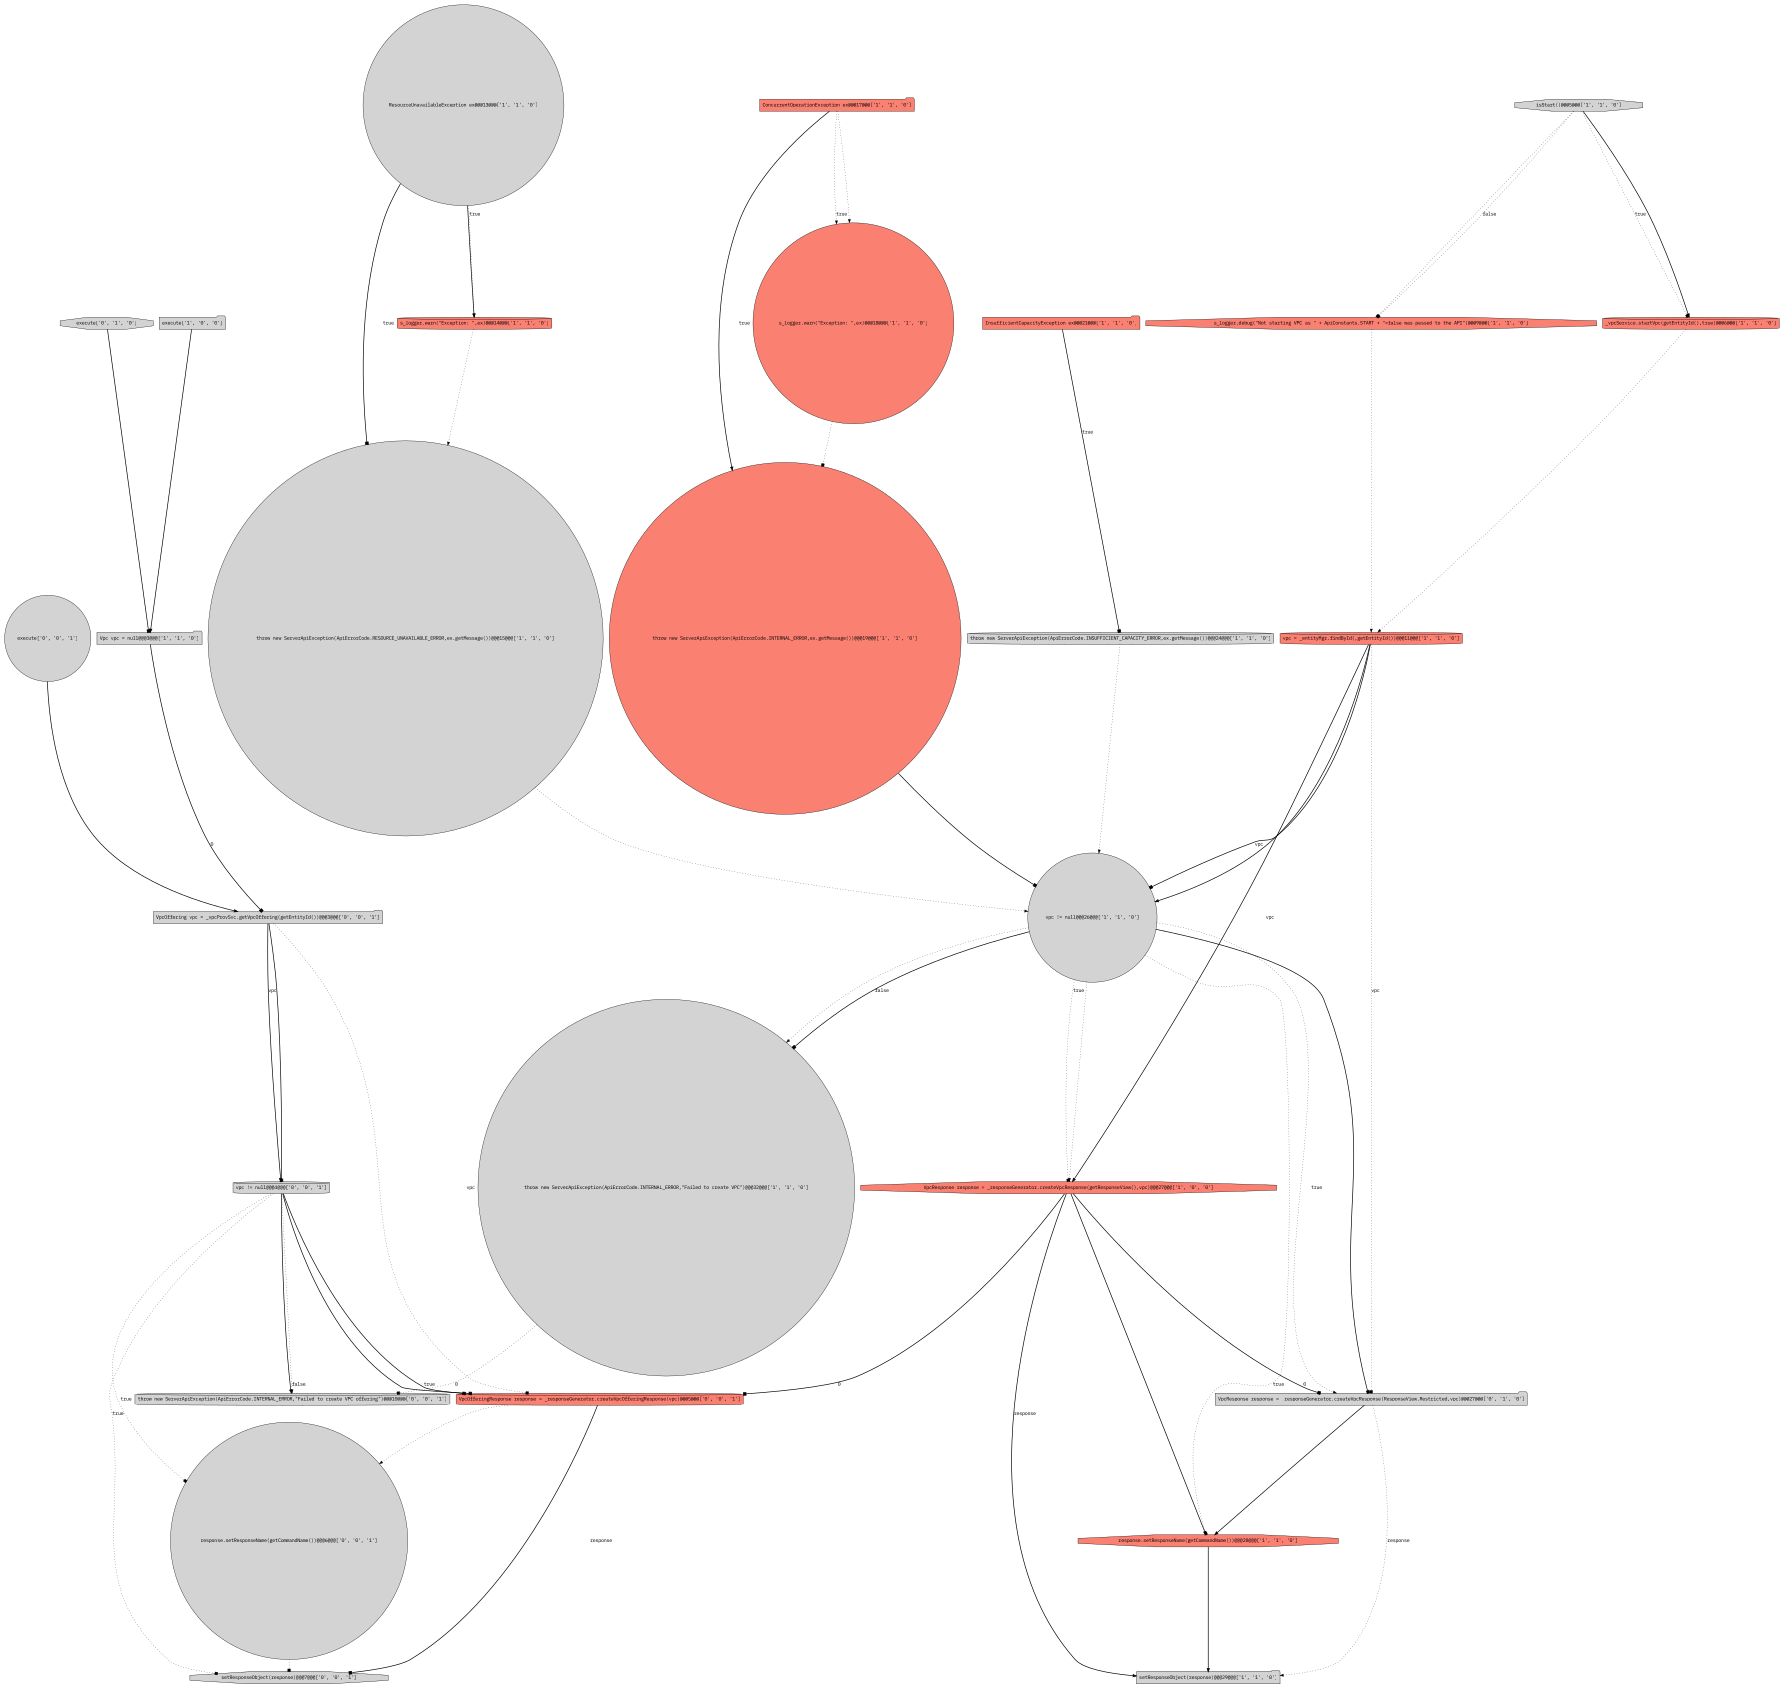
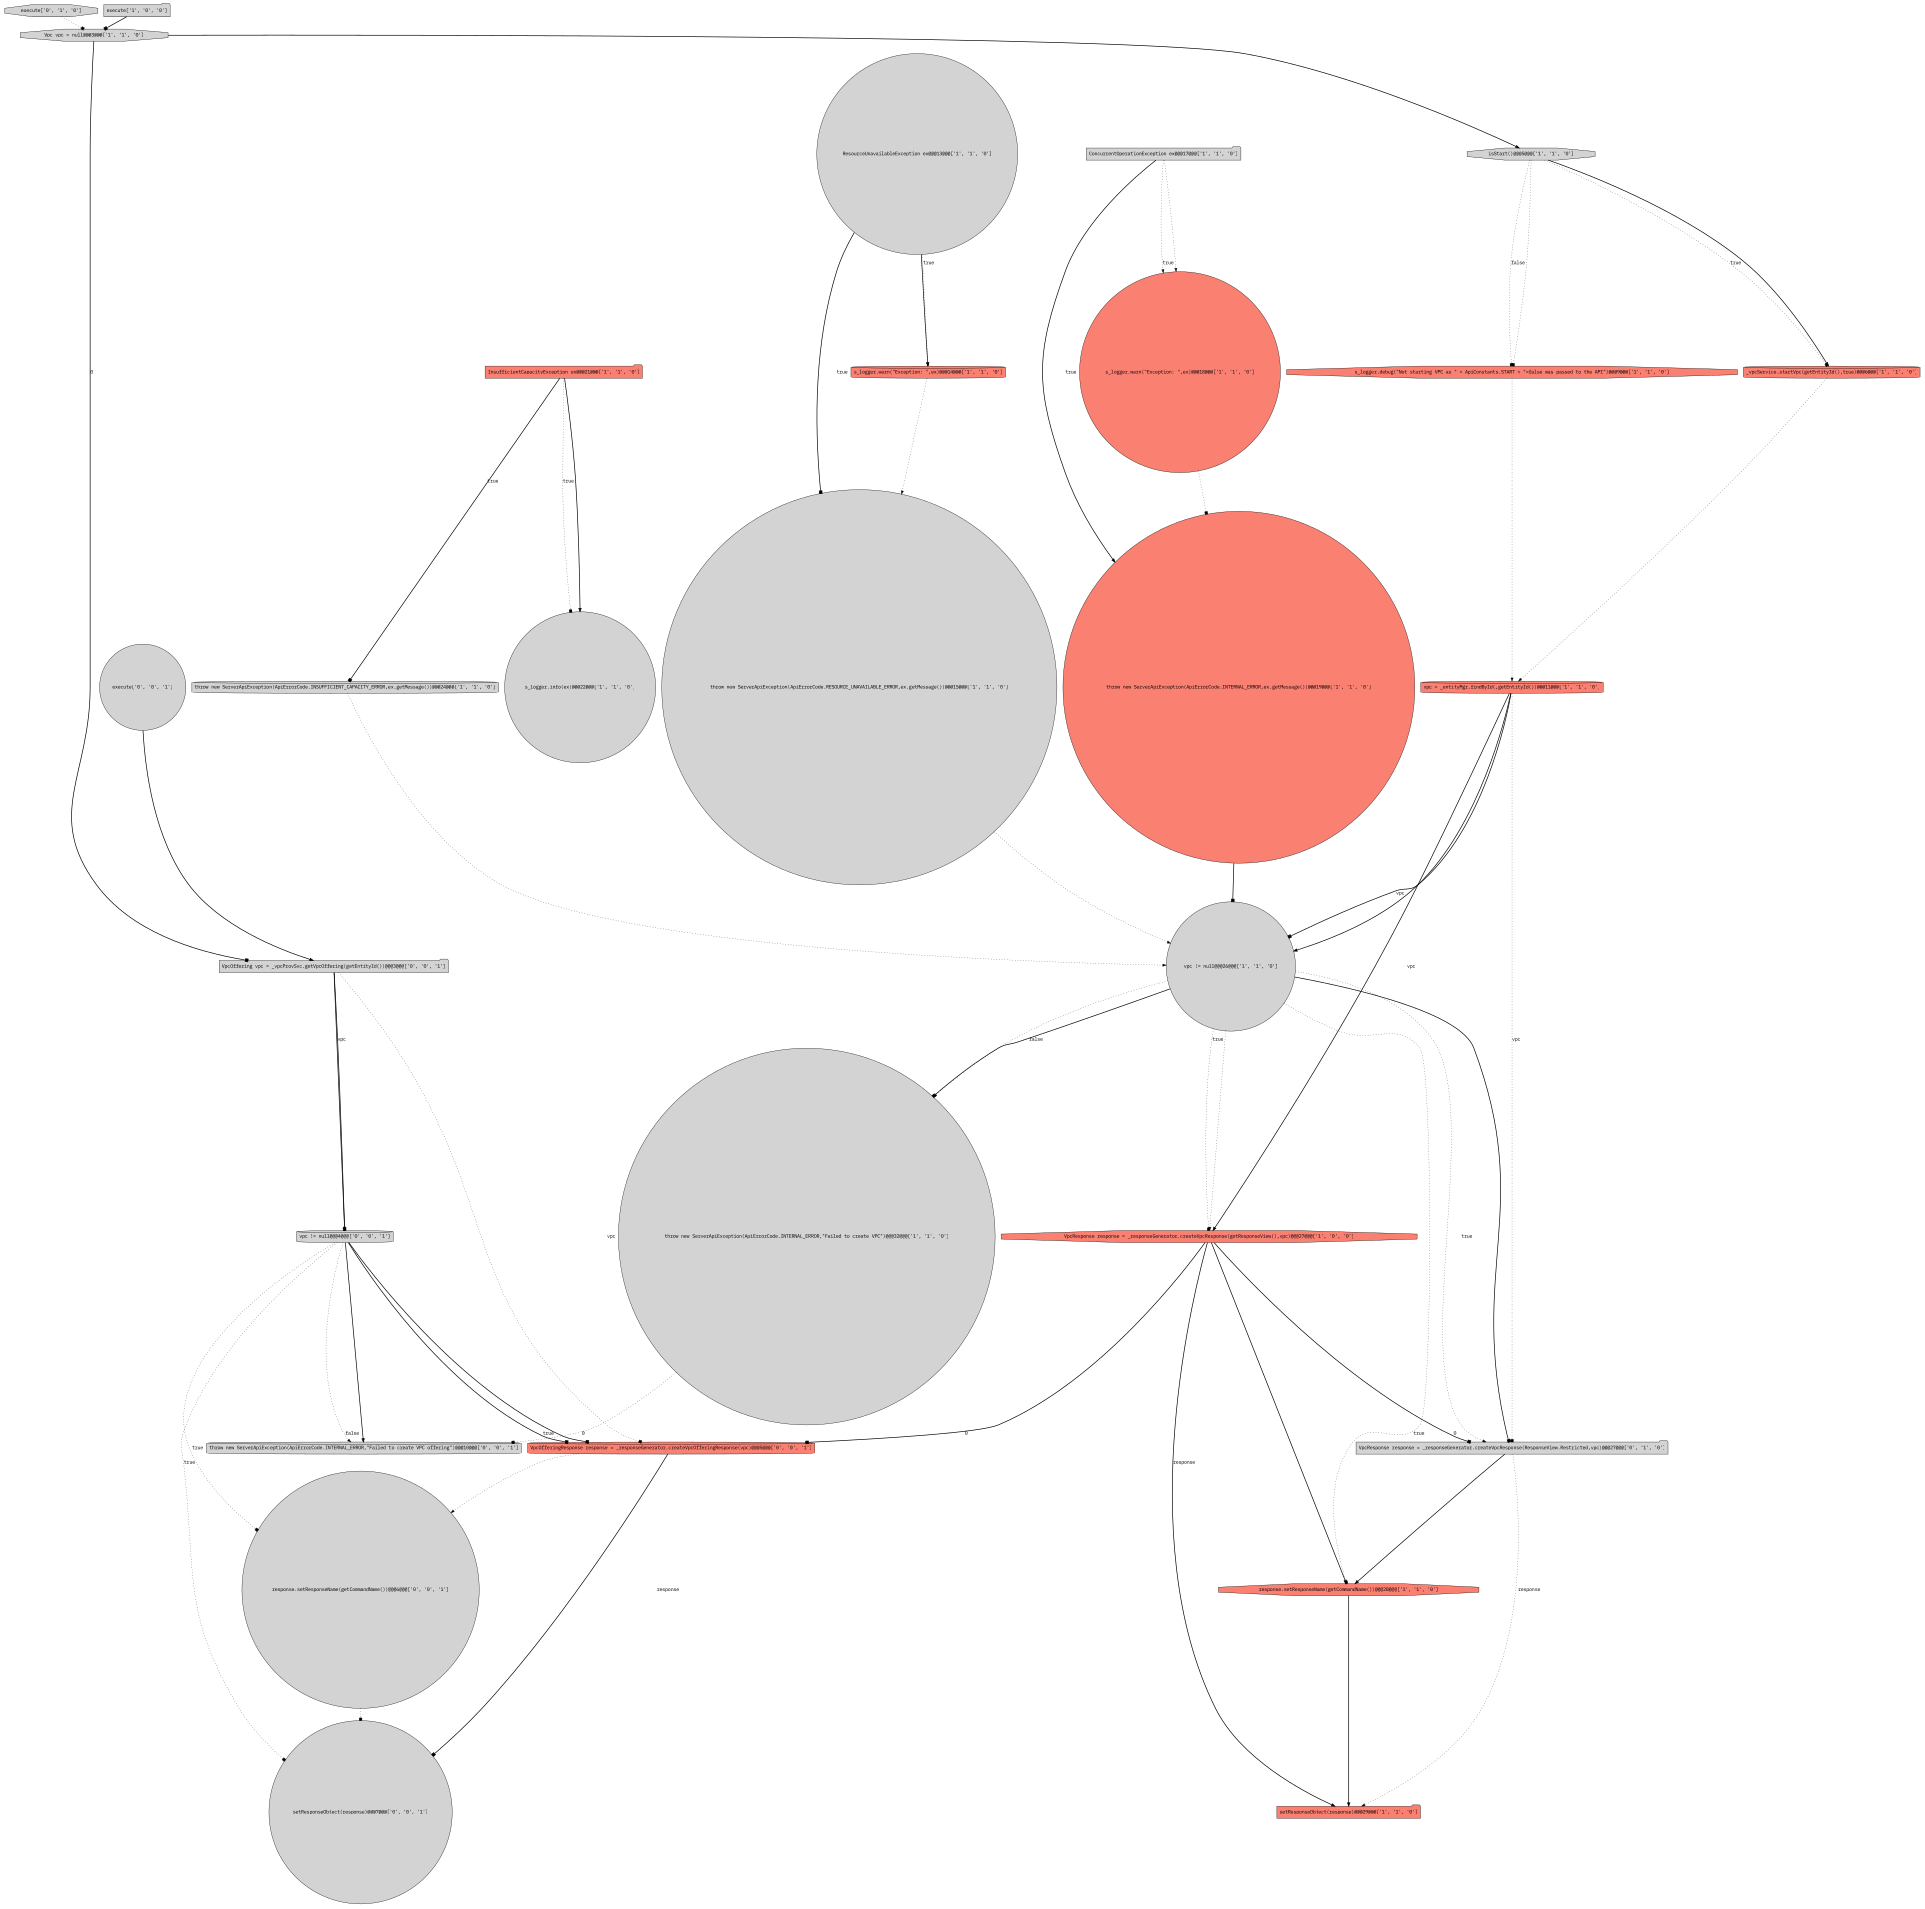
none -> (850, 38)
(837, 105) -> (1164, 154)
(128, 479) -> (71, 22)
(171, 479) -> (117, 22)
(150, 638) -> (94, 35)
none -> (580, 687)
(289, 1678) -> (361, 1812)
(1208, 1678) -> (1349, 1812)
